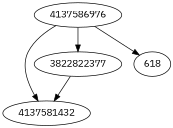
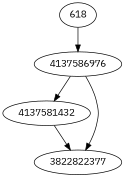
(114, 39) -> (78, 36)
(64, 86) -> (60, 135)
